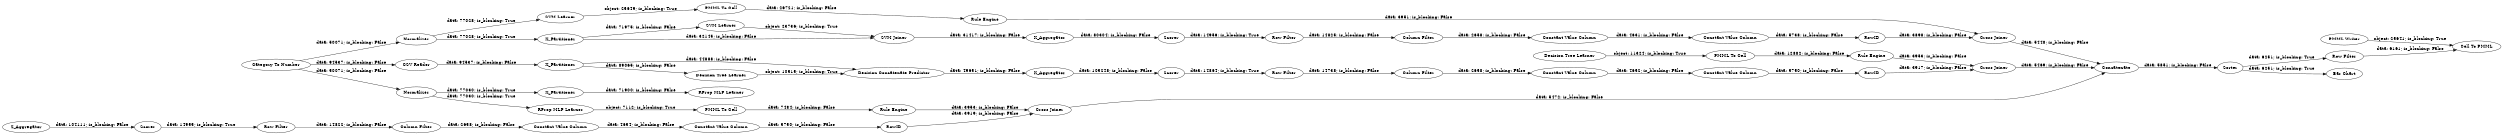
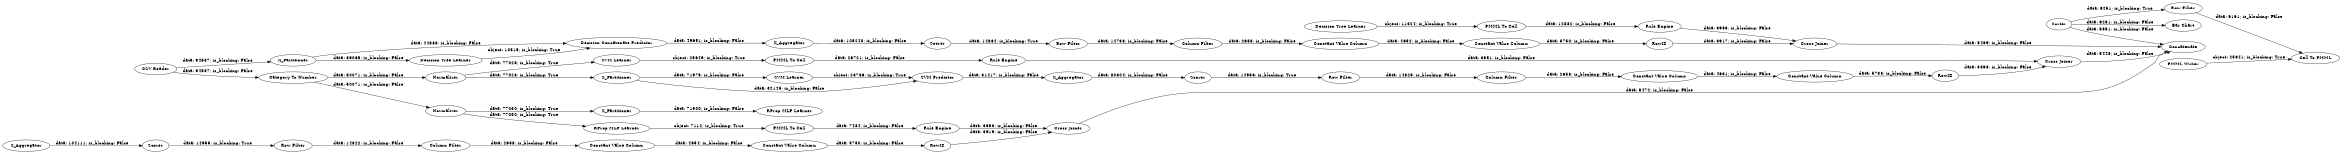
(894, 38) -> (938, 78)
(351, 65) -> (214, 76)
(2176, 68) -> (2115, 37)
(2282, 69) -> (2120, 22)
